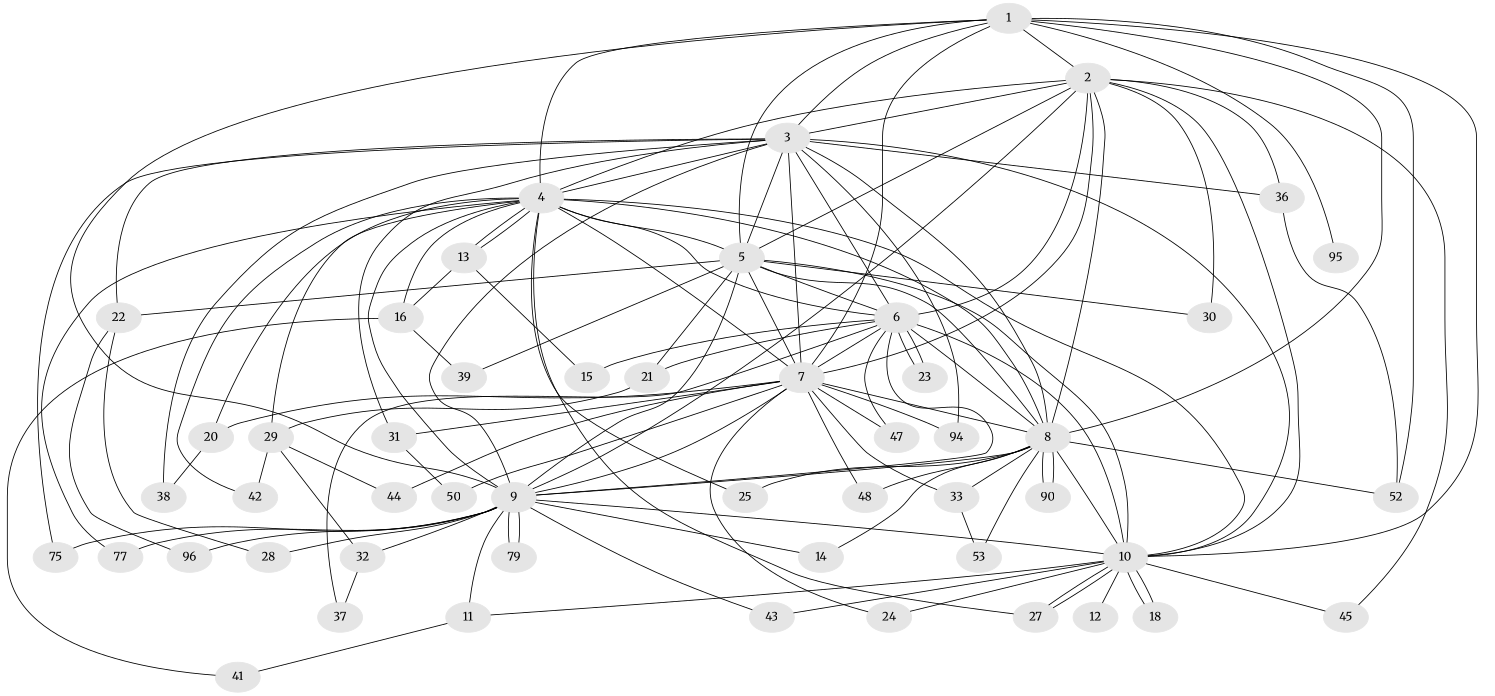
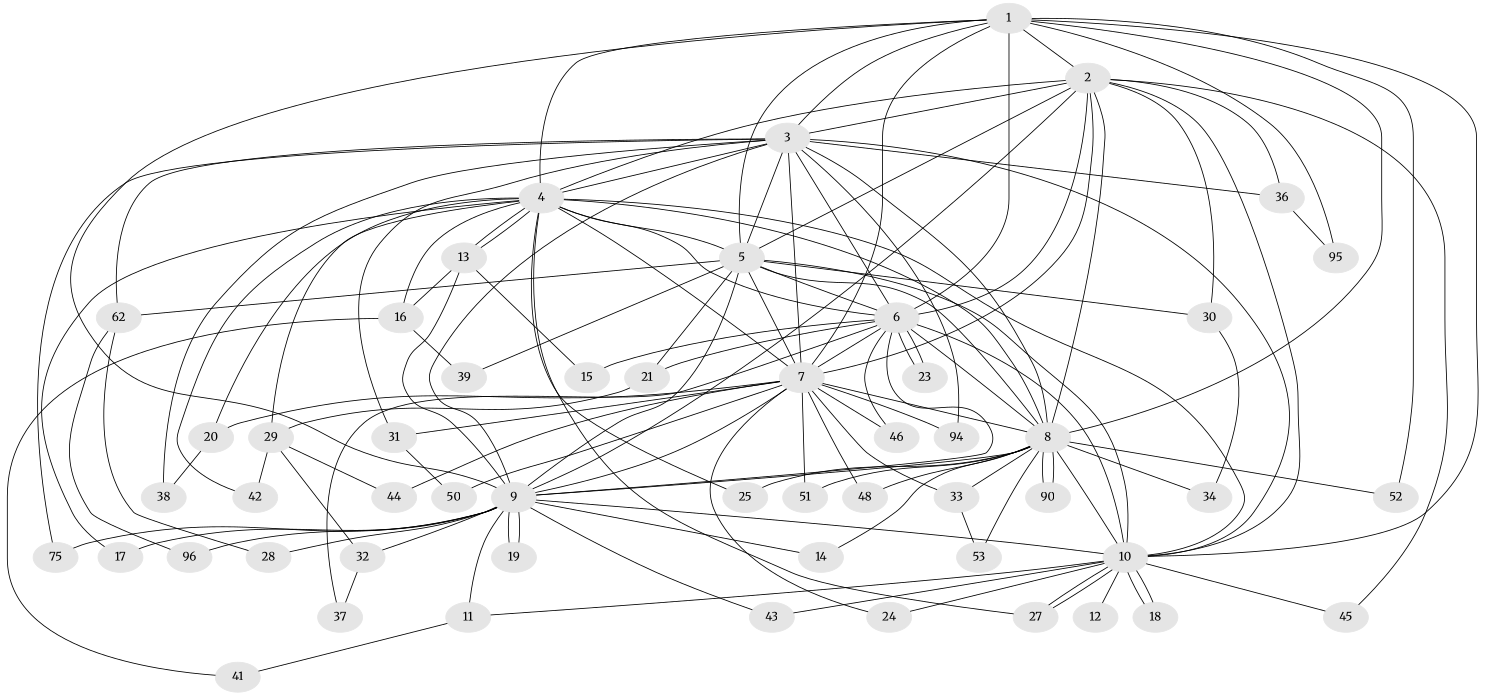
none -> (1009, 192)
(119, 318) -> (119, 318)
(369, 324) -> (404, 386)
(1373, 329) -> (1309, 228)
(897, 438) -> (897, 438)
none -> (805, 498)
none -> (1209, 498)
(120, 557) -> (120, 557)
(514, 557) -> (514, 557)
